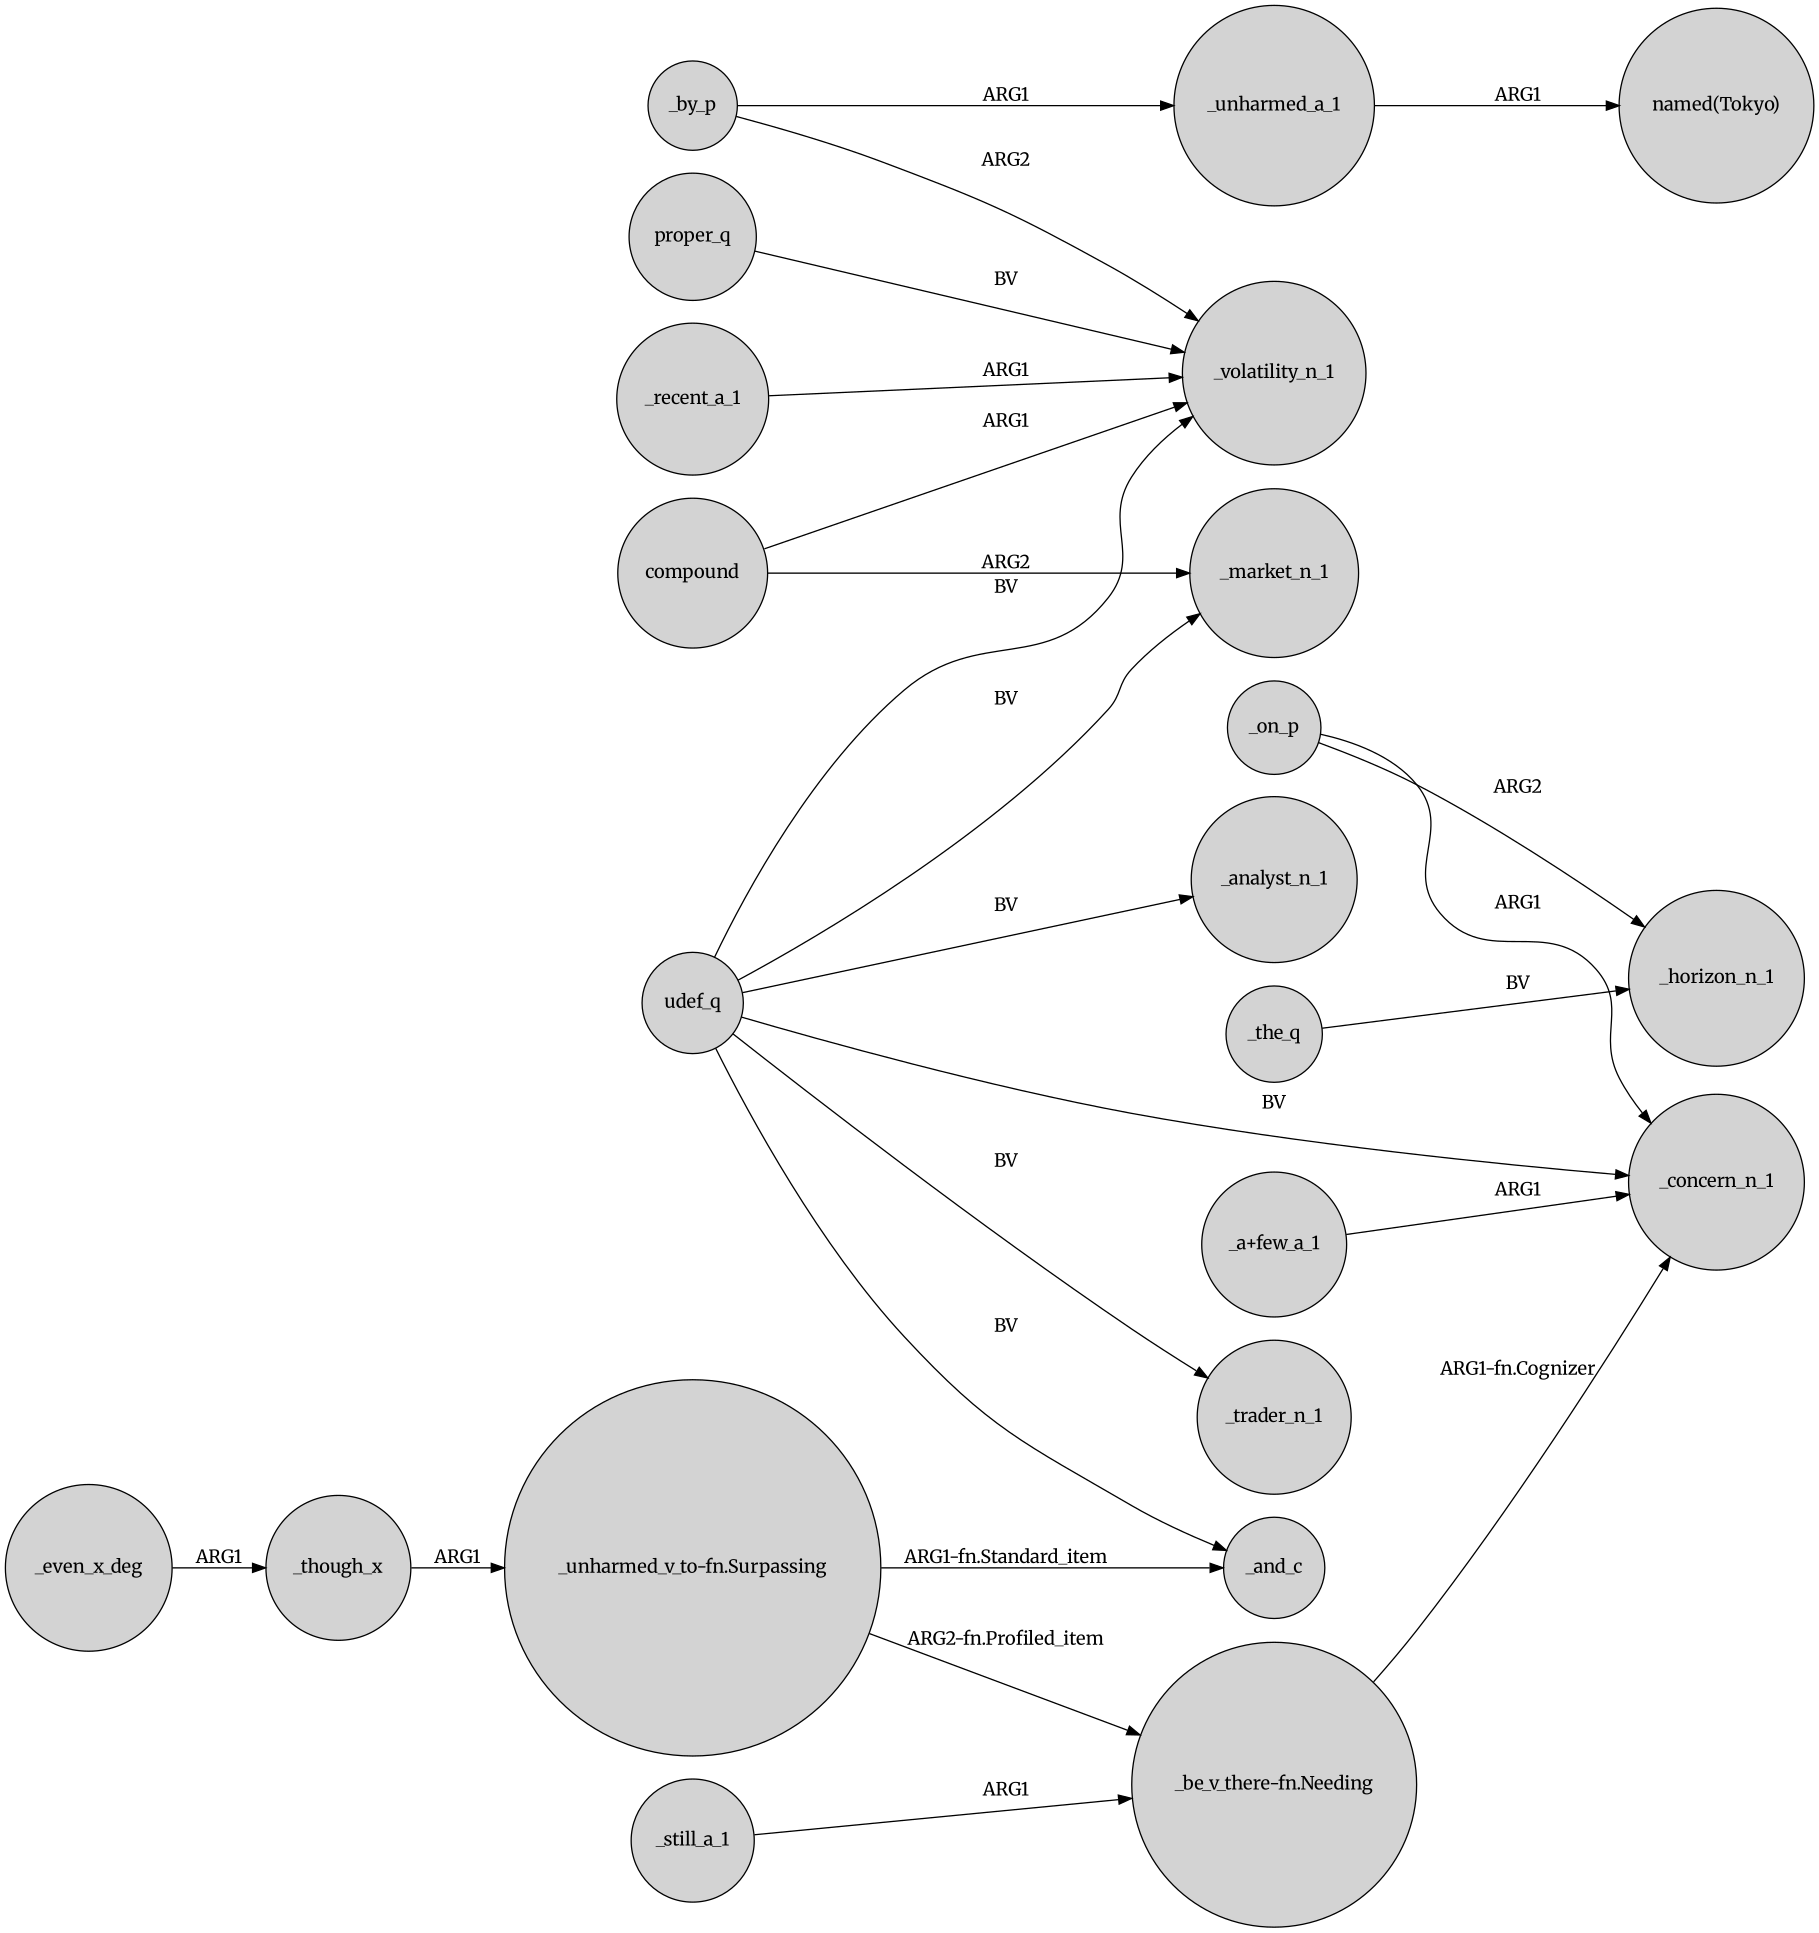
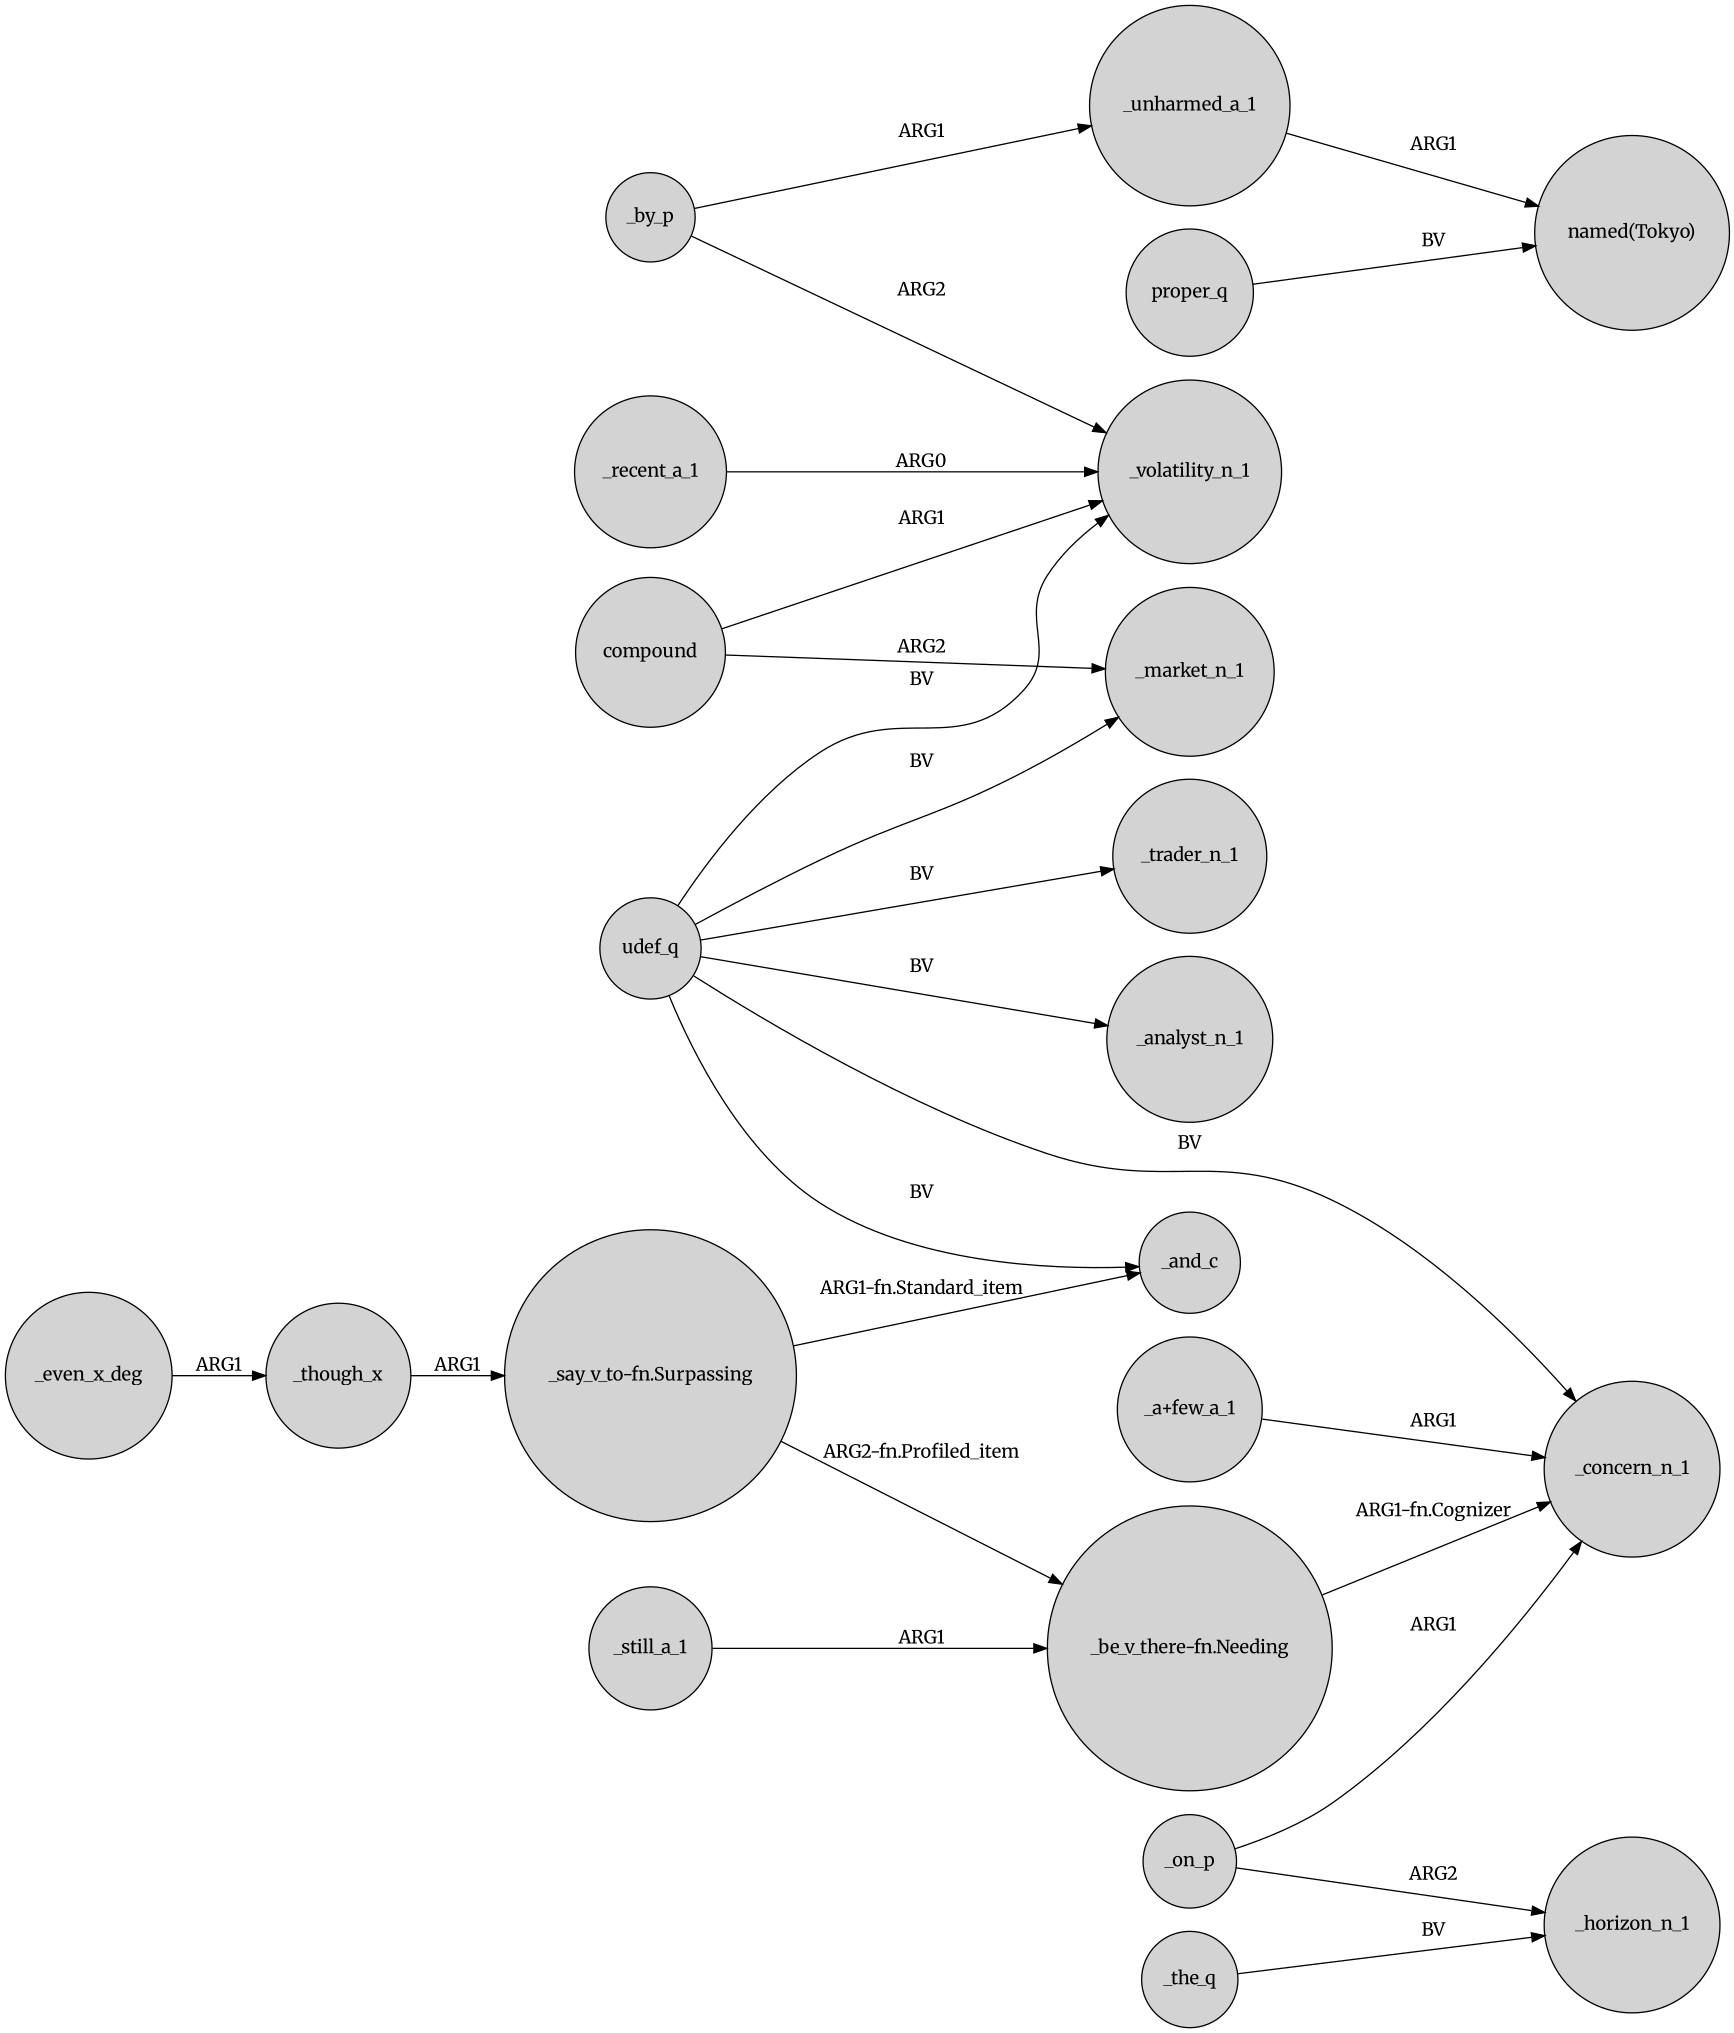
(963, 300) -> (1388, 266)
(1006, 371) -> (922, 462)
(693, 1568) -> (651, 1376)
